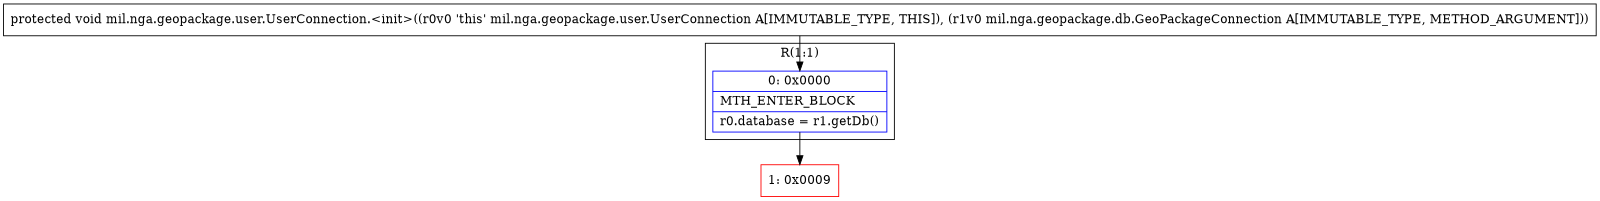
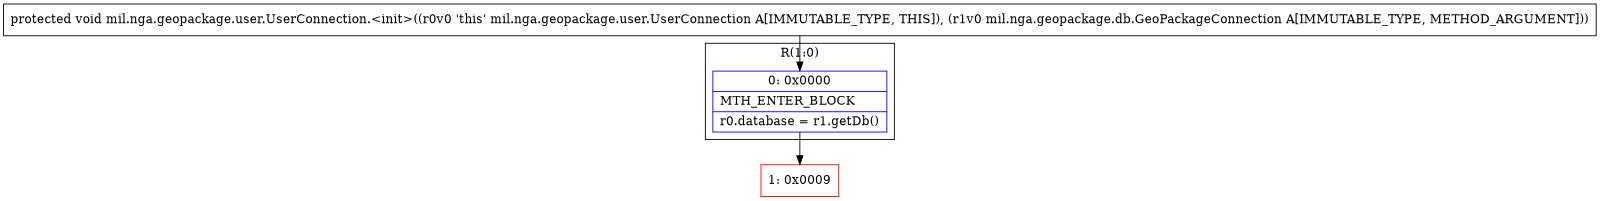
(800, 53) -> (800, 53)
